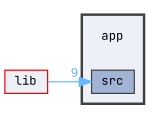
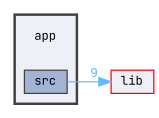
(64, 82) -> (85, 82)
